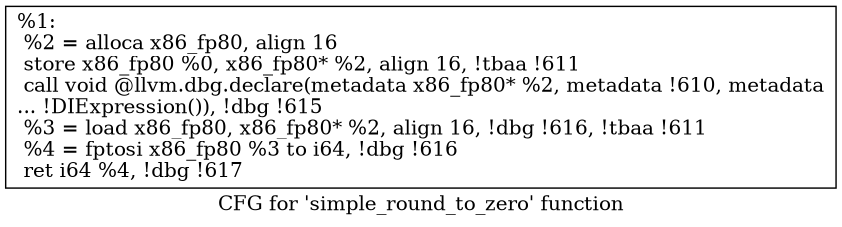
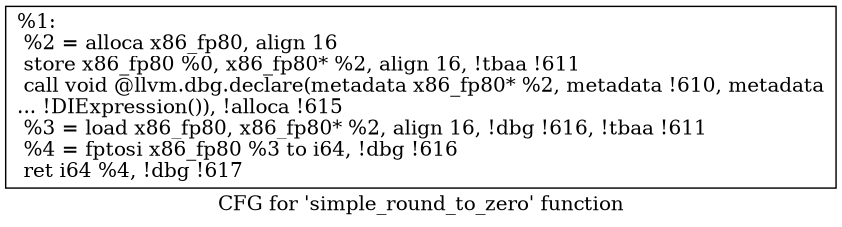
(170, 107) -> (180, 107)
